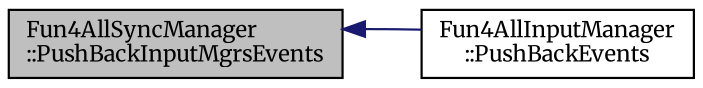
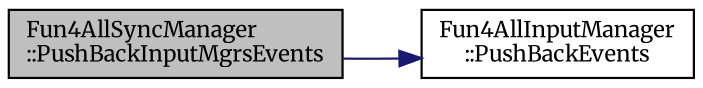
(393, 29) -> (371, 59)
